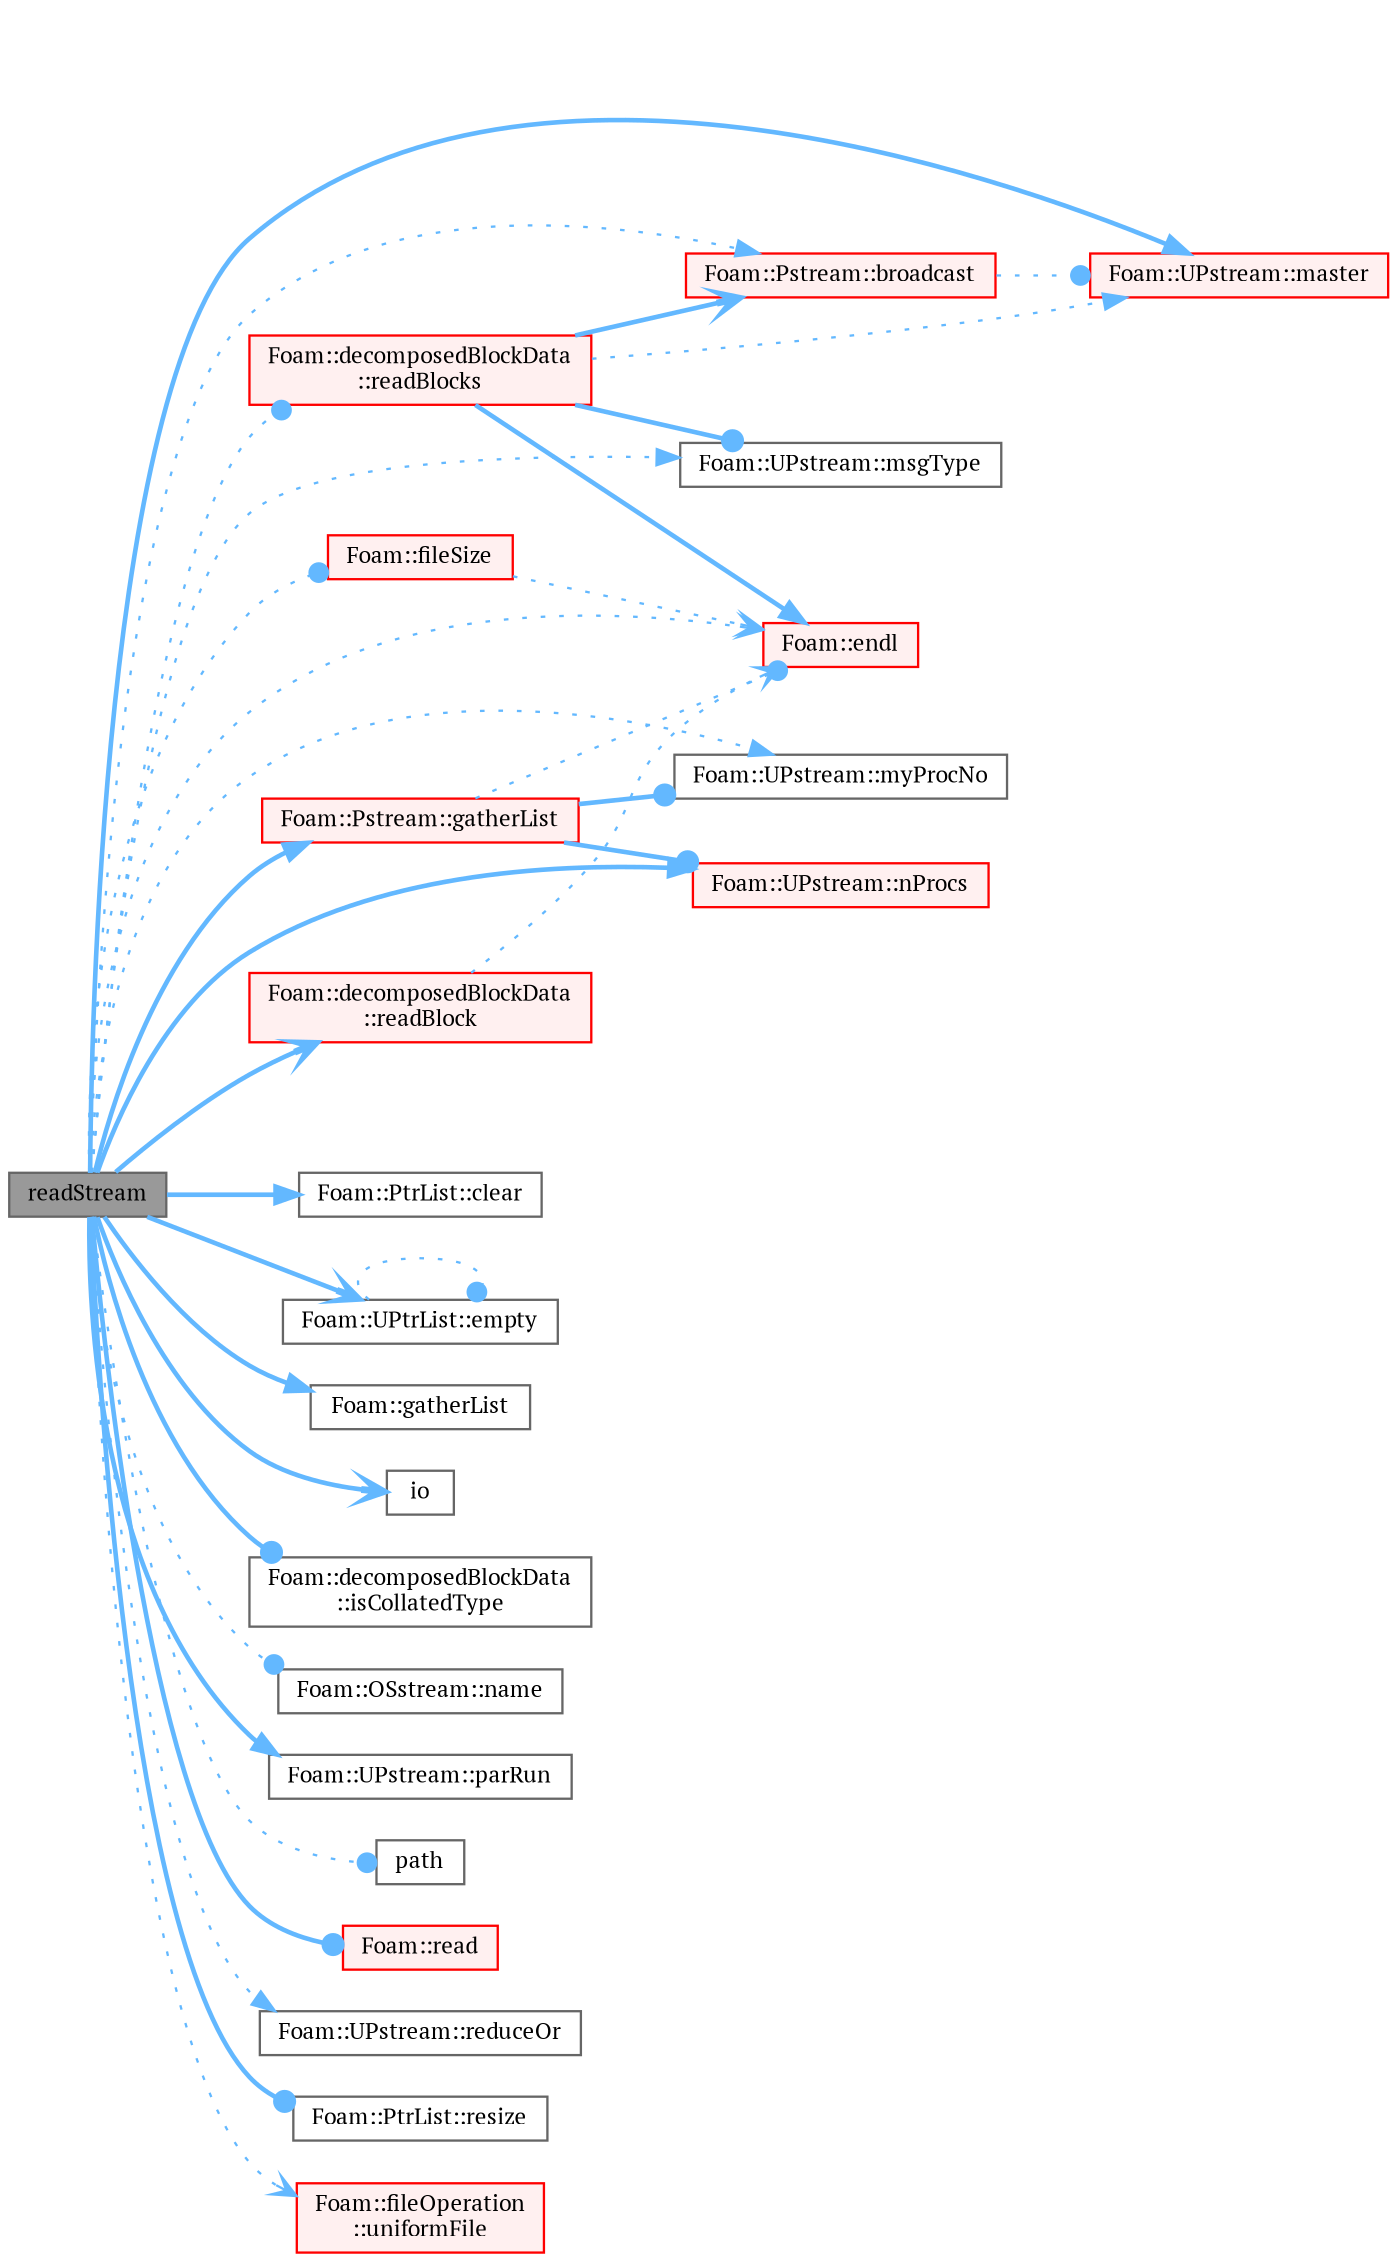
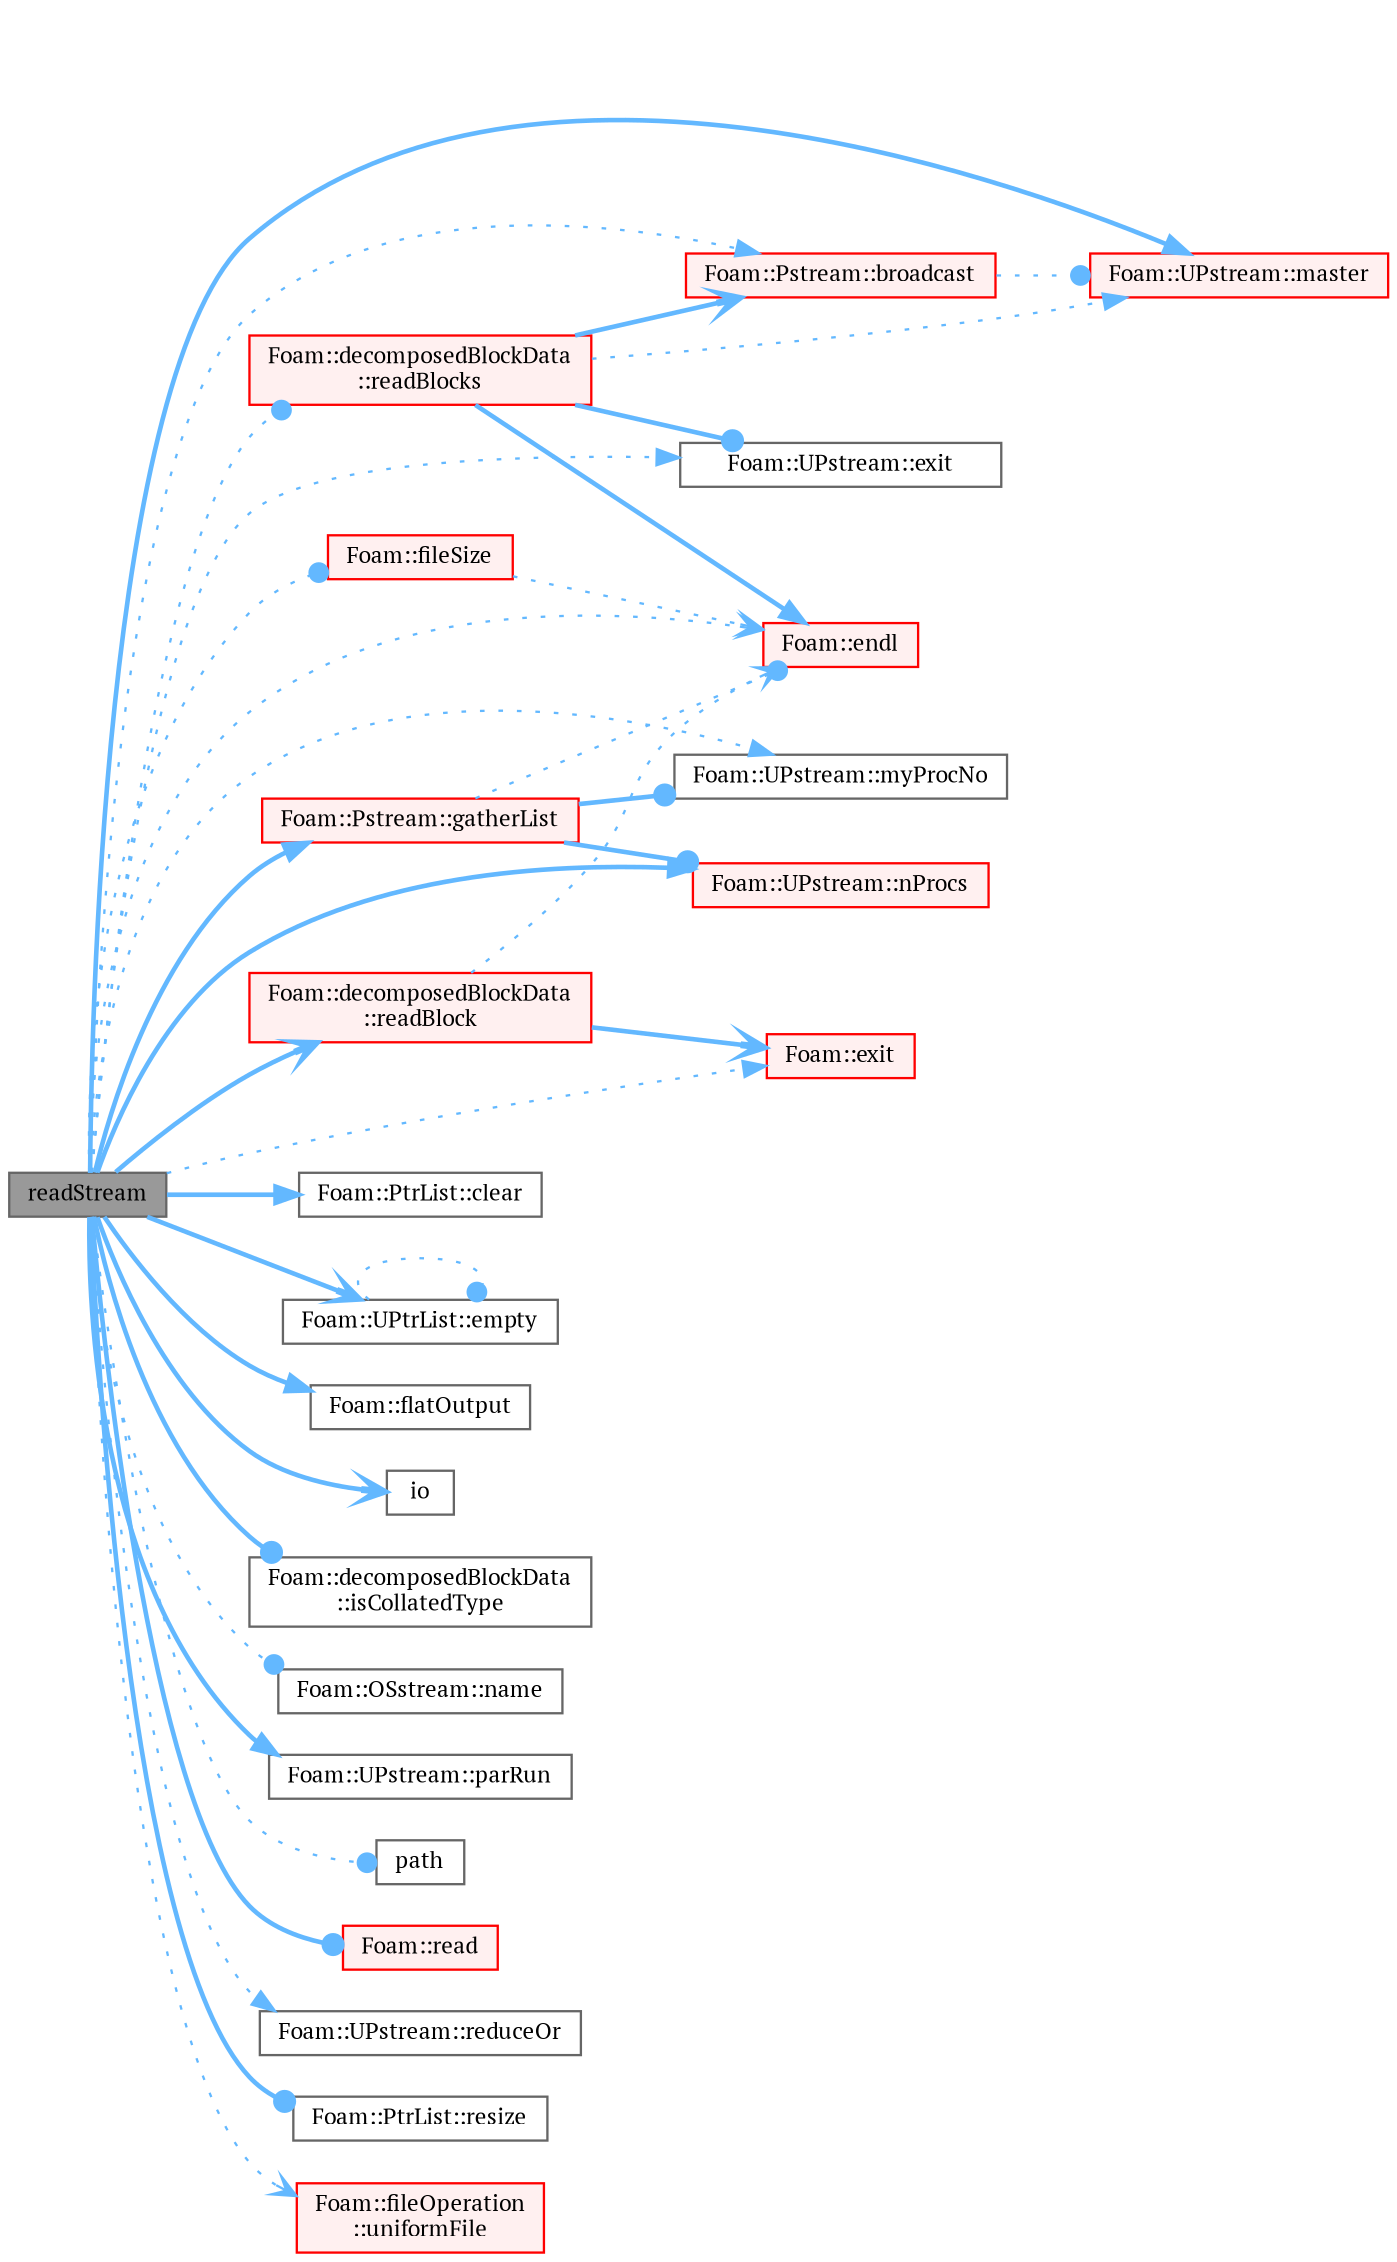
(841, 465) -> (841, 465)
none -> (841, 1056)
(420, 1407) -> (420, 1407)
